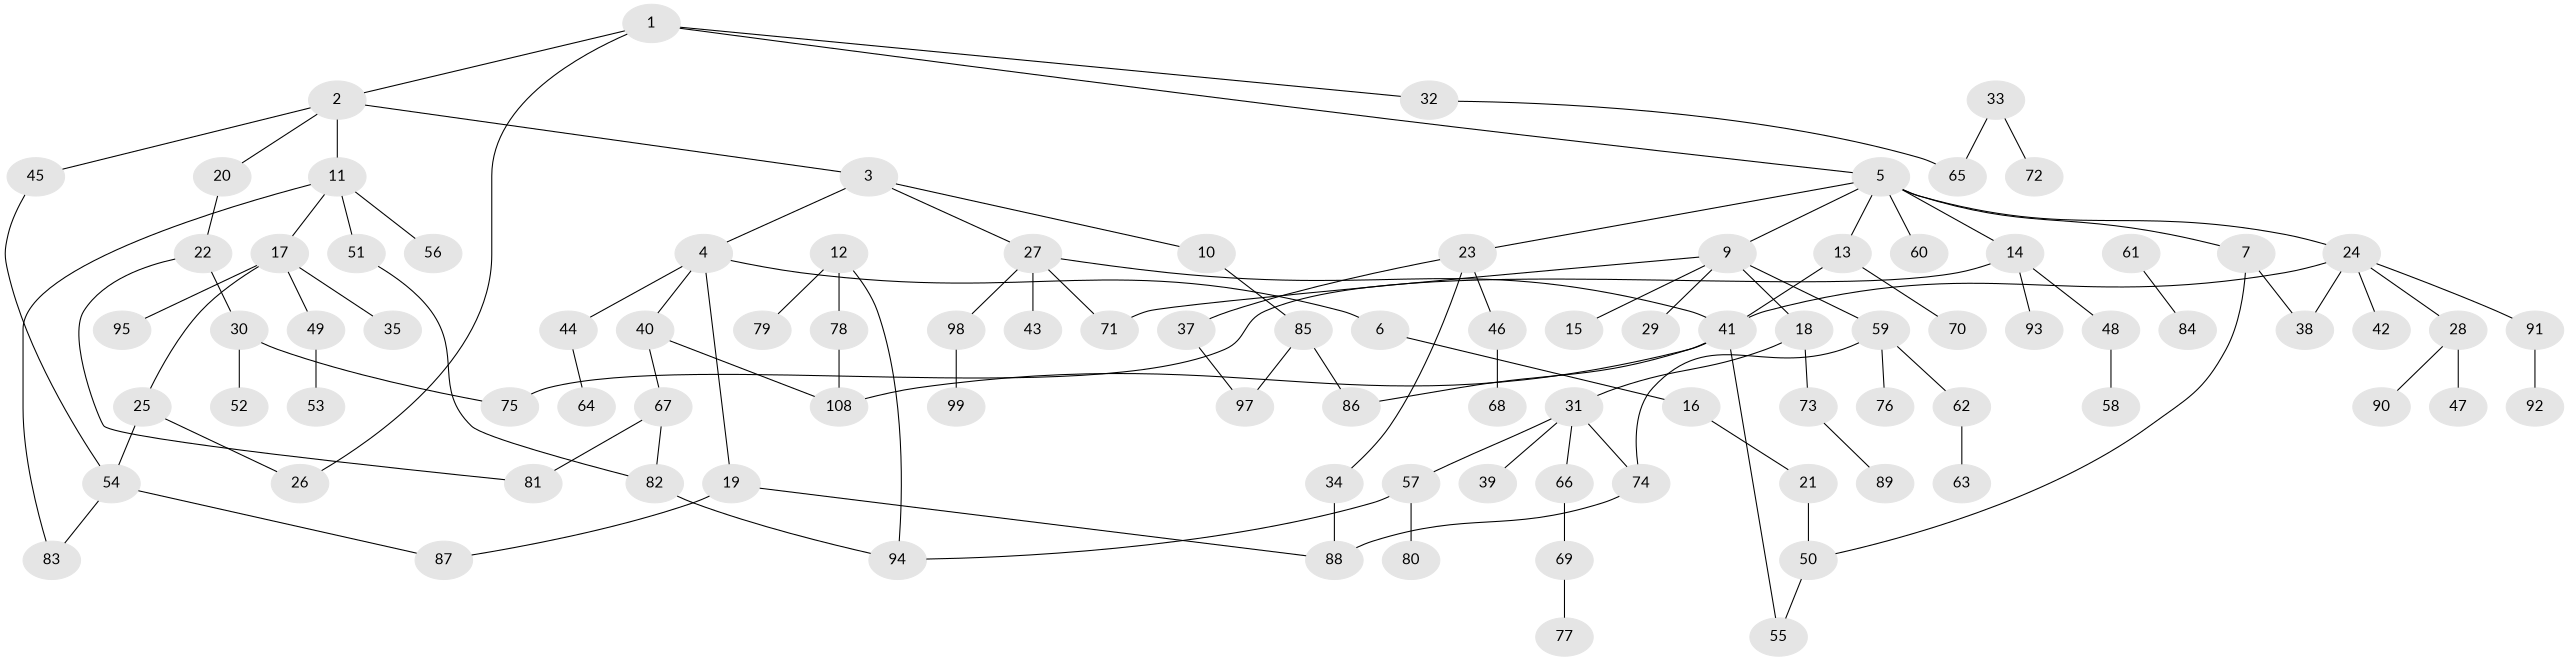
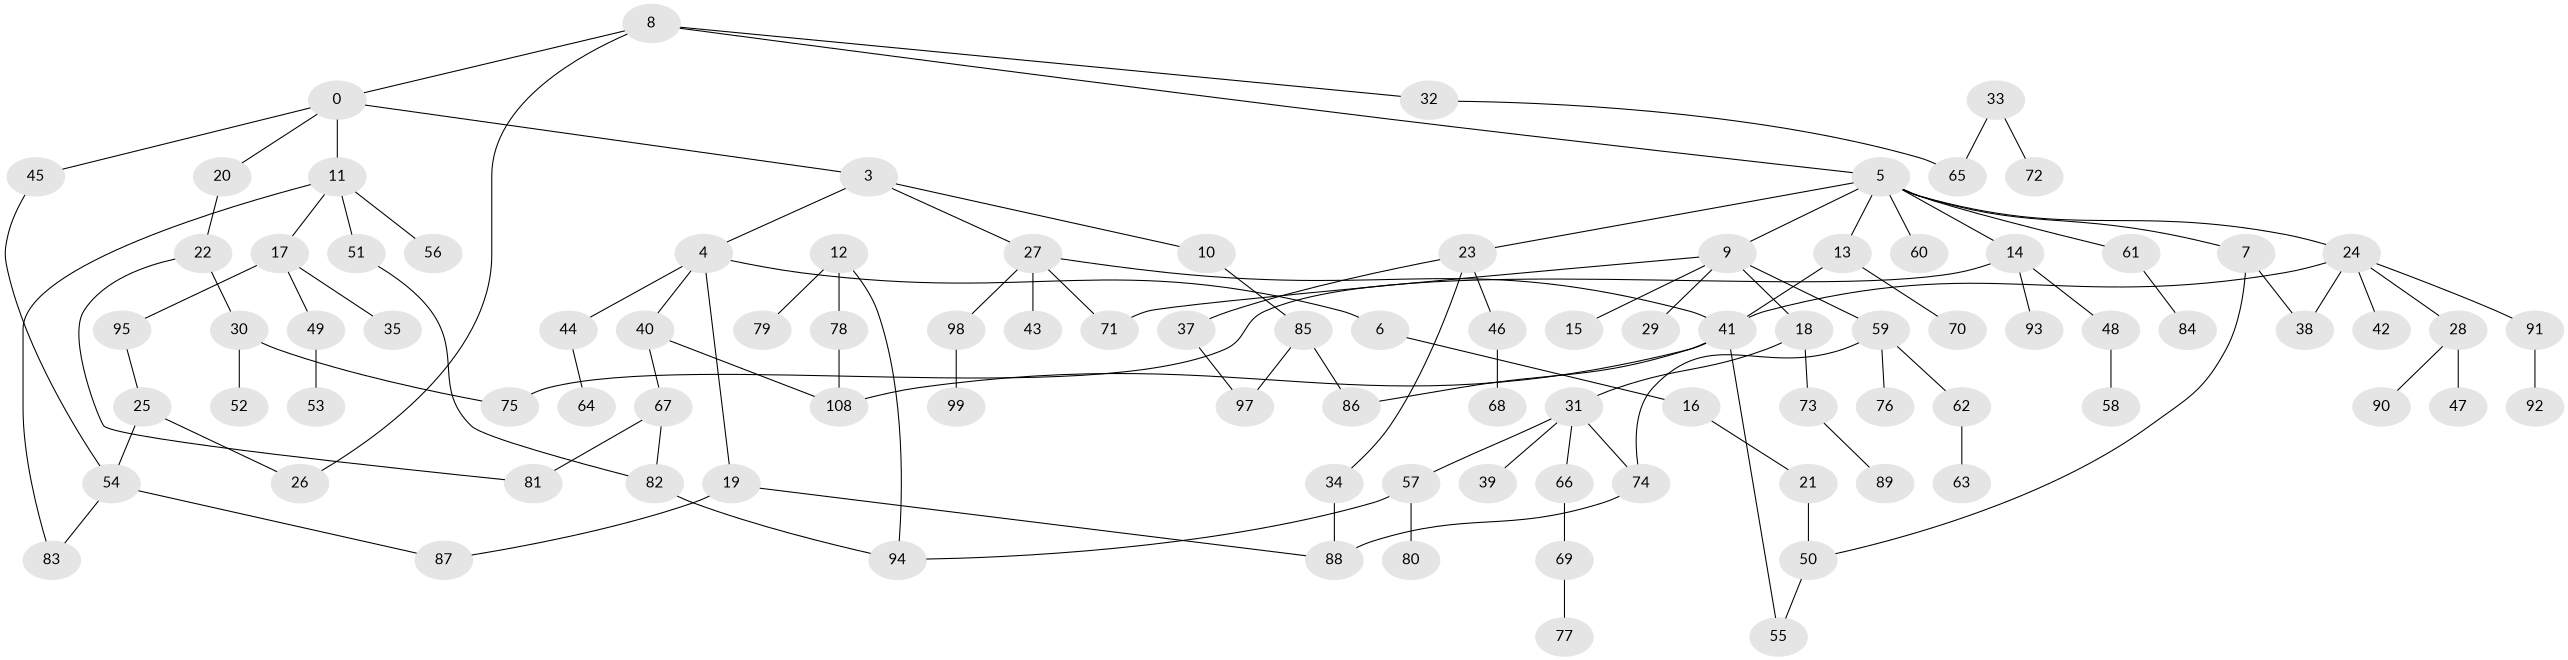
(652, 23) -> (652, 23)
(337, 100) -> (337, 100)
none -> (2013, 223)
(195, 318) -> (132, 369)
